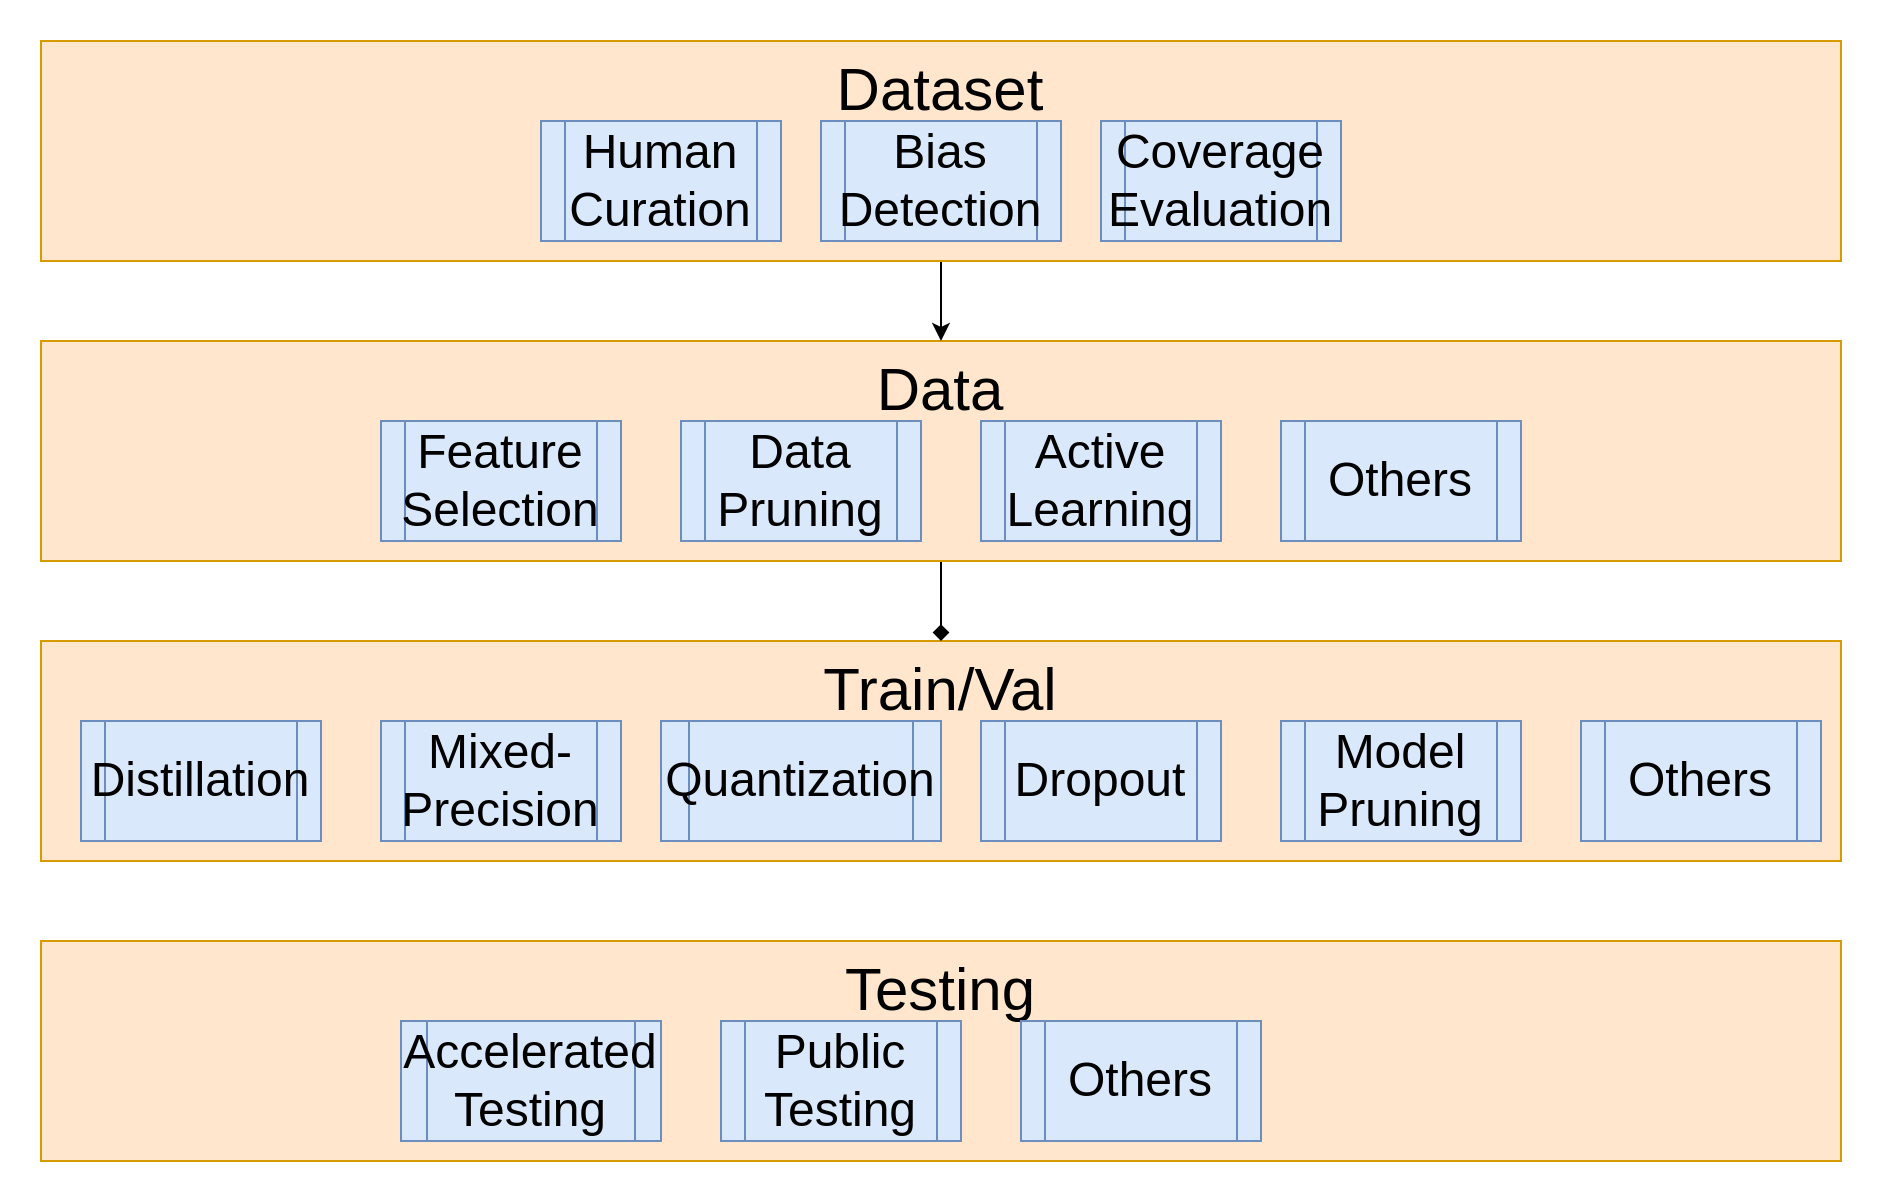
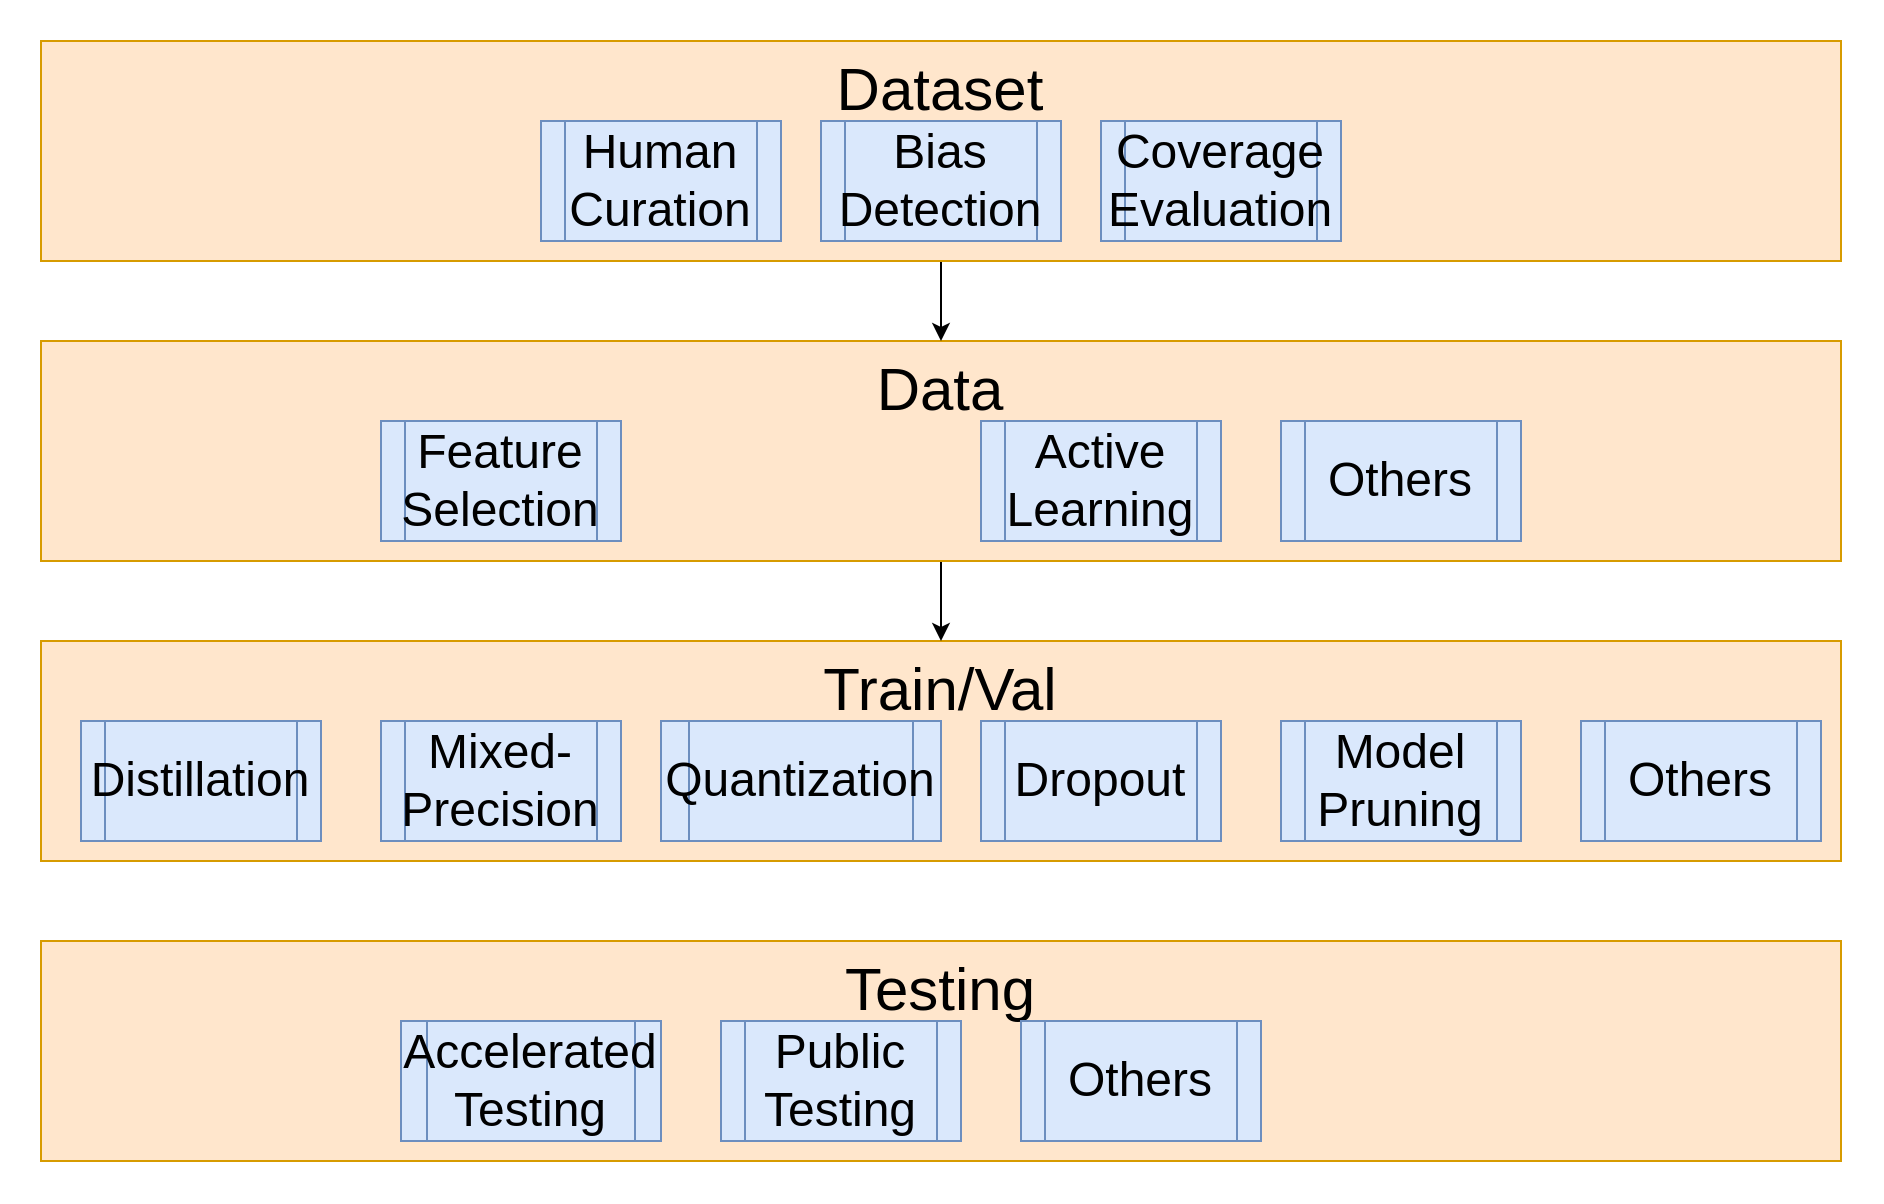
(801, 481) -> none
(941, 625) -> (941, 626)
